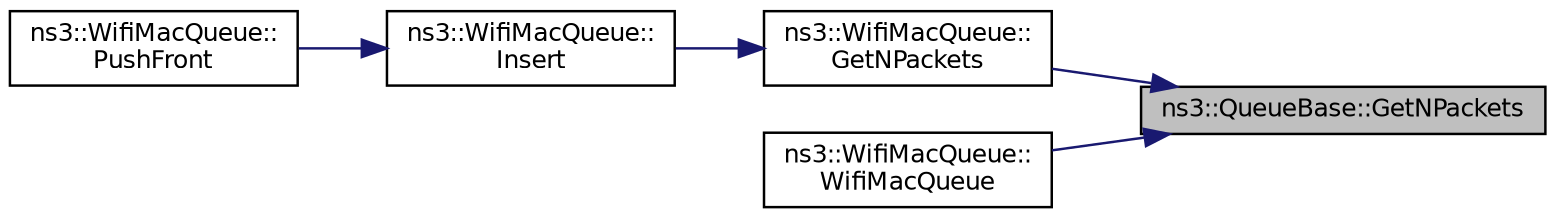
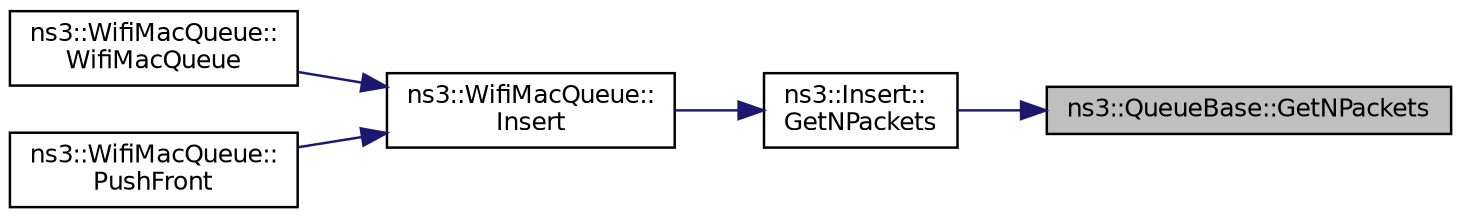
(908, 48) -> (861, 110)
(1098, 144) -> (330, 77)
